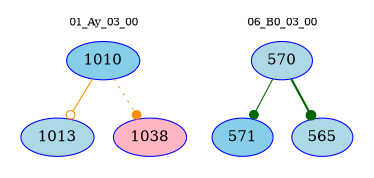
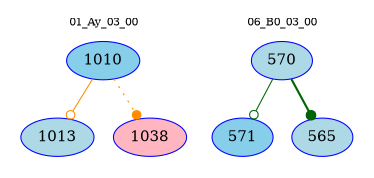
(264, 95) -> (264, 95)
